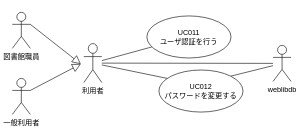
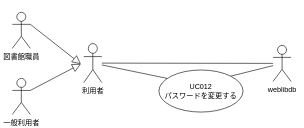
(189, 37) -> none
(126, 54) -> none
